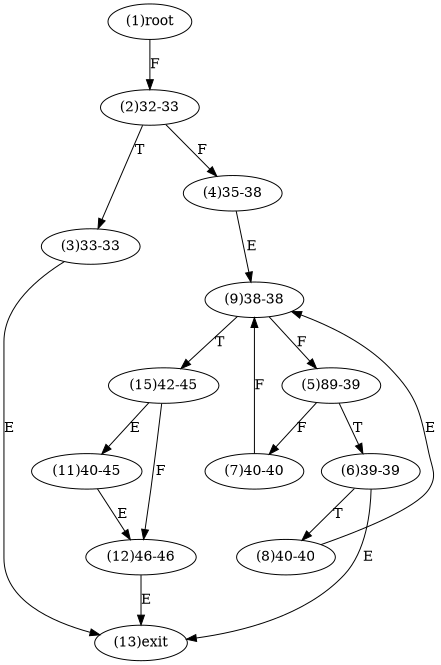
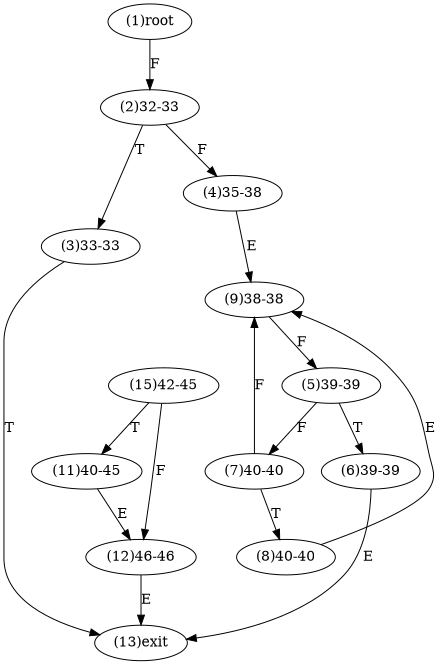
(213, 339) -> none
(331, 386) -> (331, 386)
(9, 428) -> (9, 428)
(135, 428) -> (135, 428)
(332, 511) -> (268, 510)
